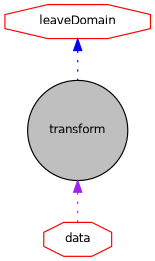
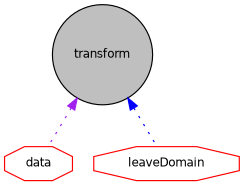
(78, 65) -> (145, 127)
